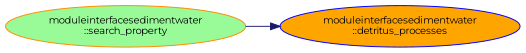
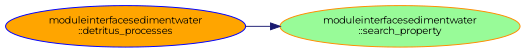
(258, 26) -> (258, 26)
